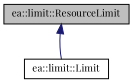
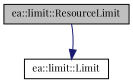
(60, 47) -> (73, 37)
